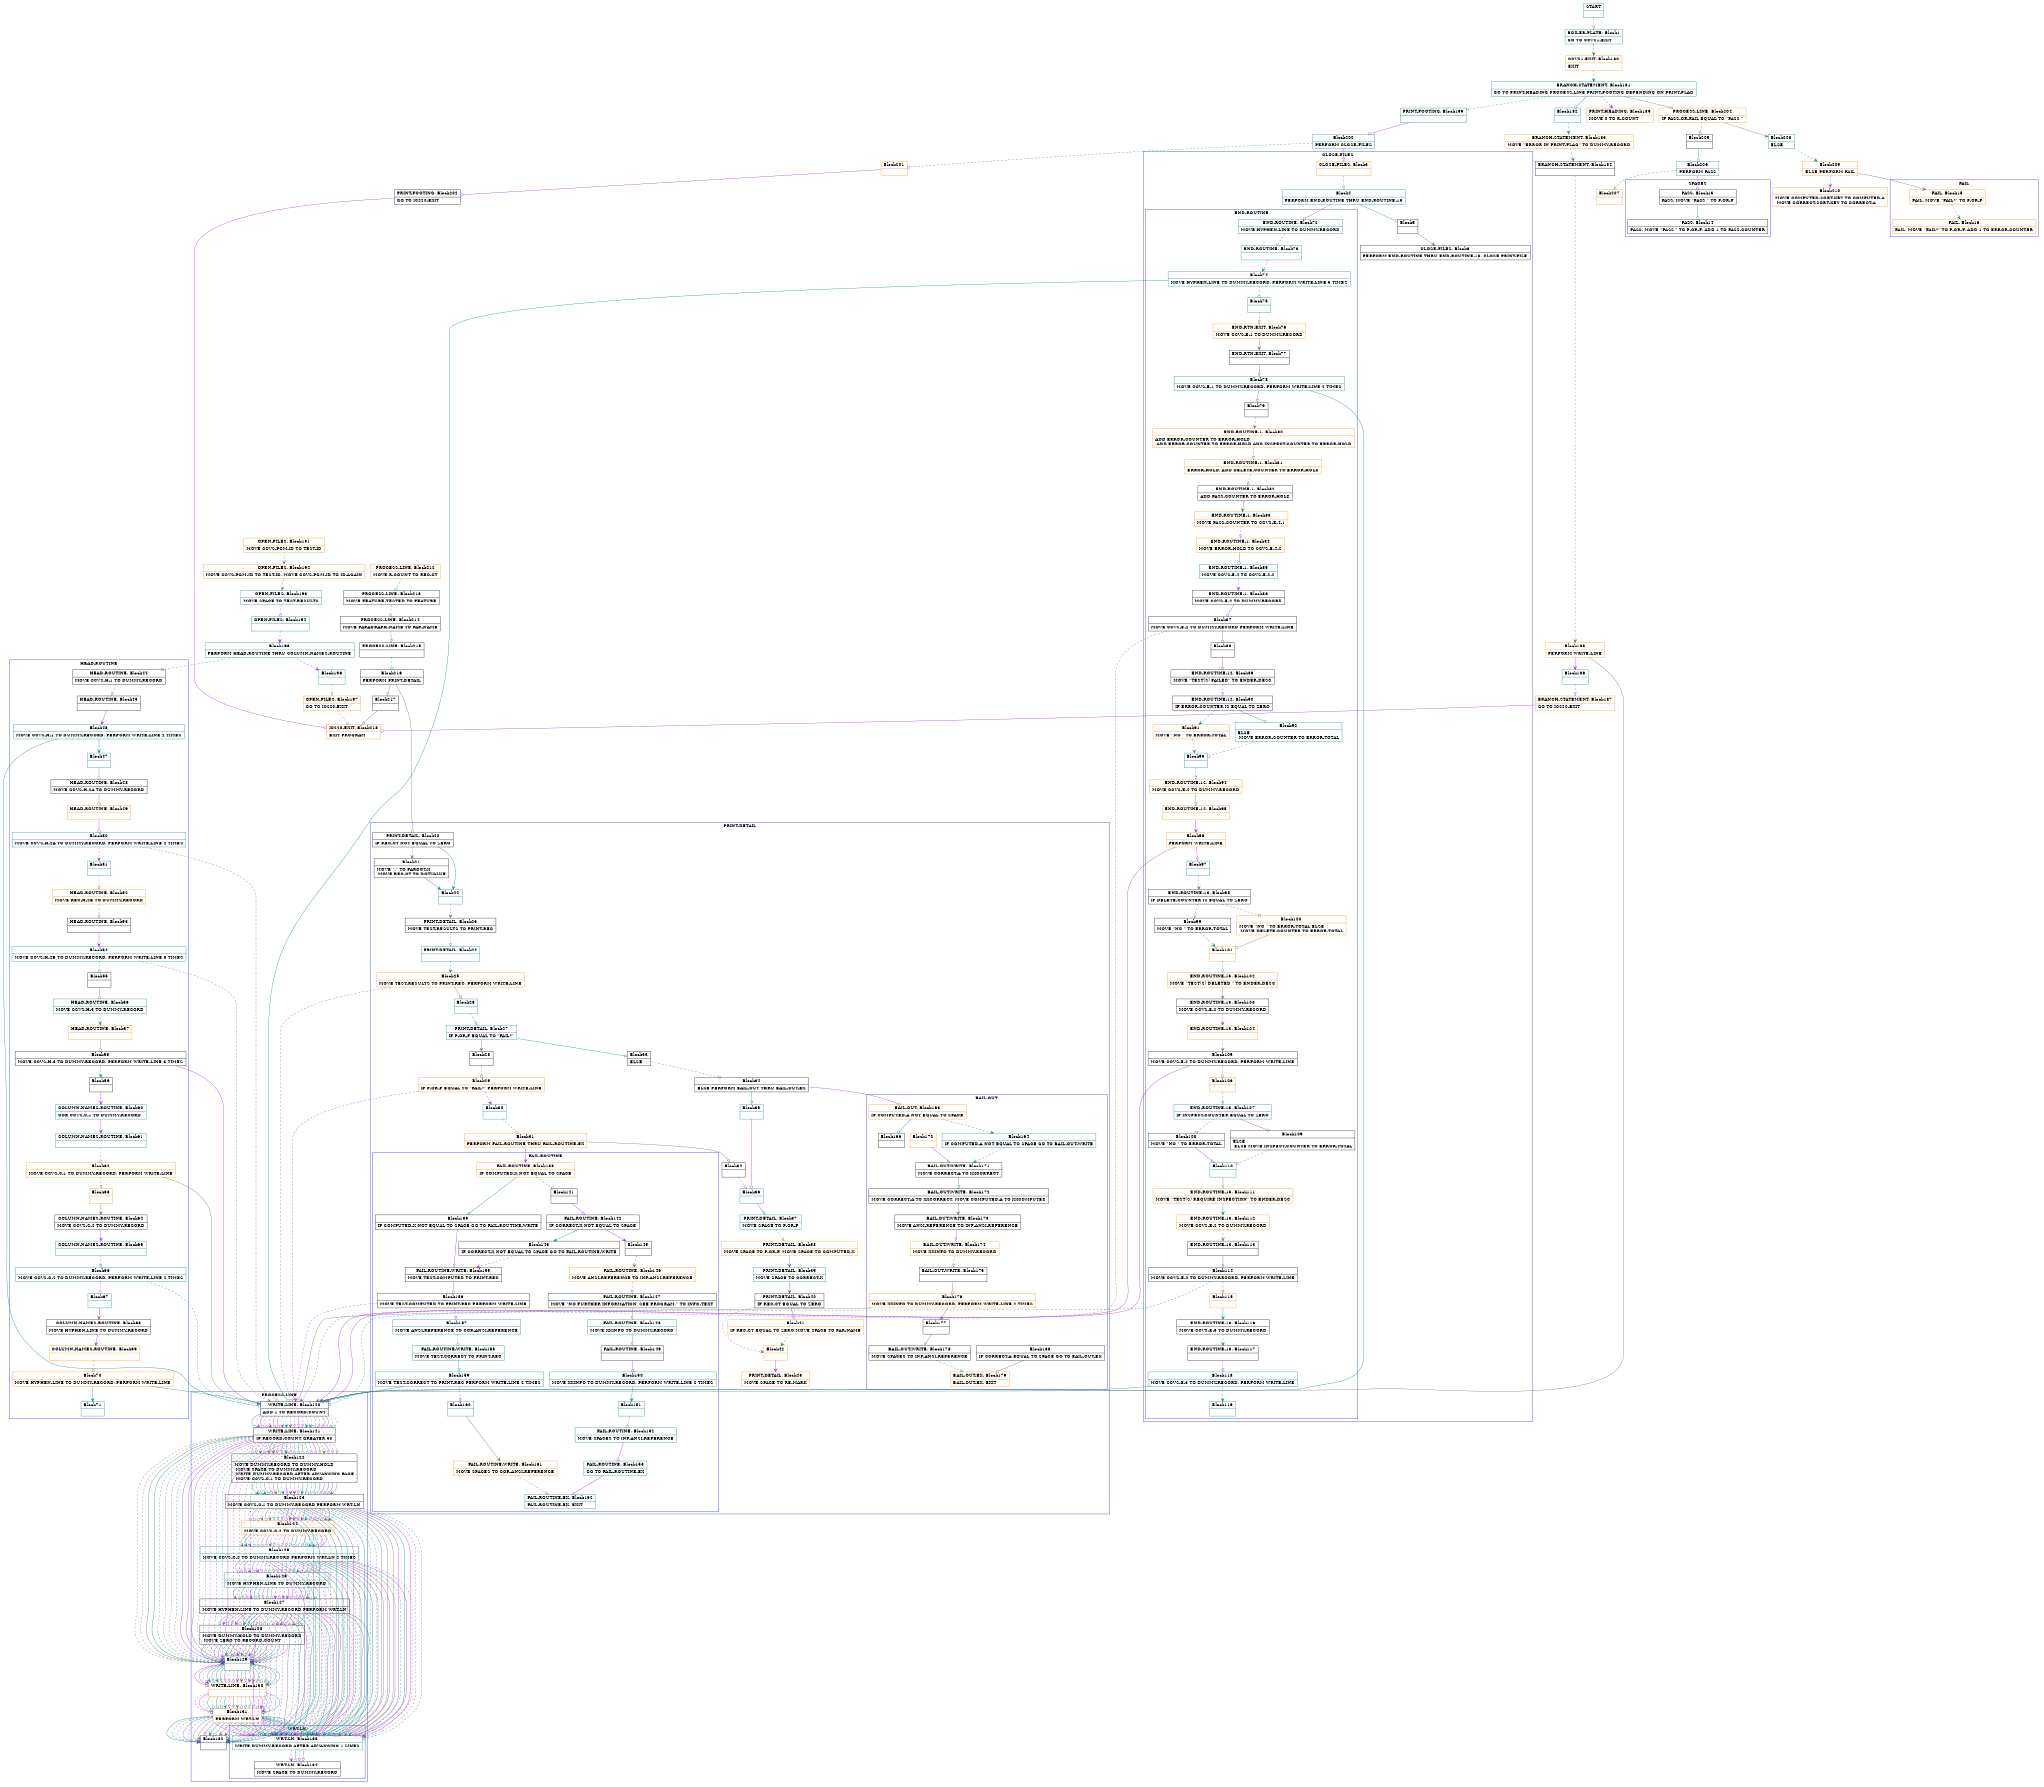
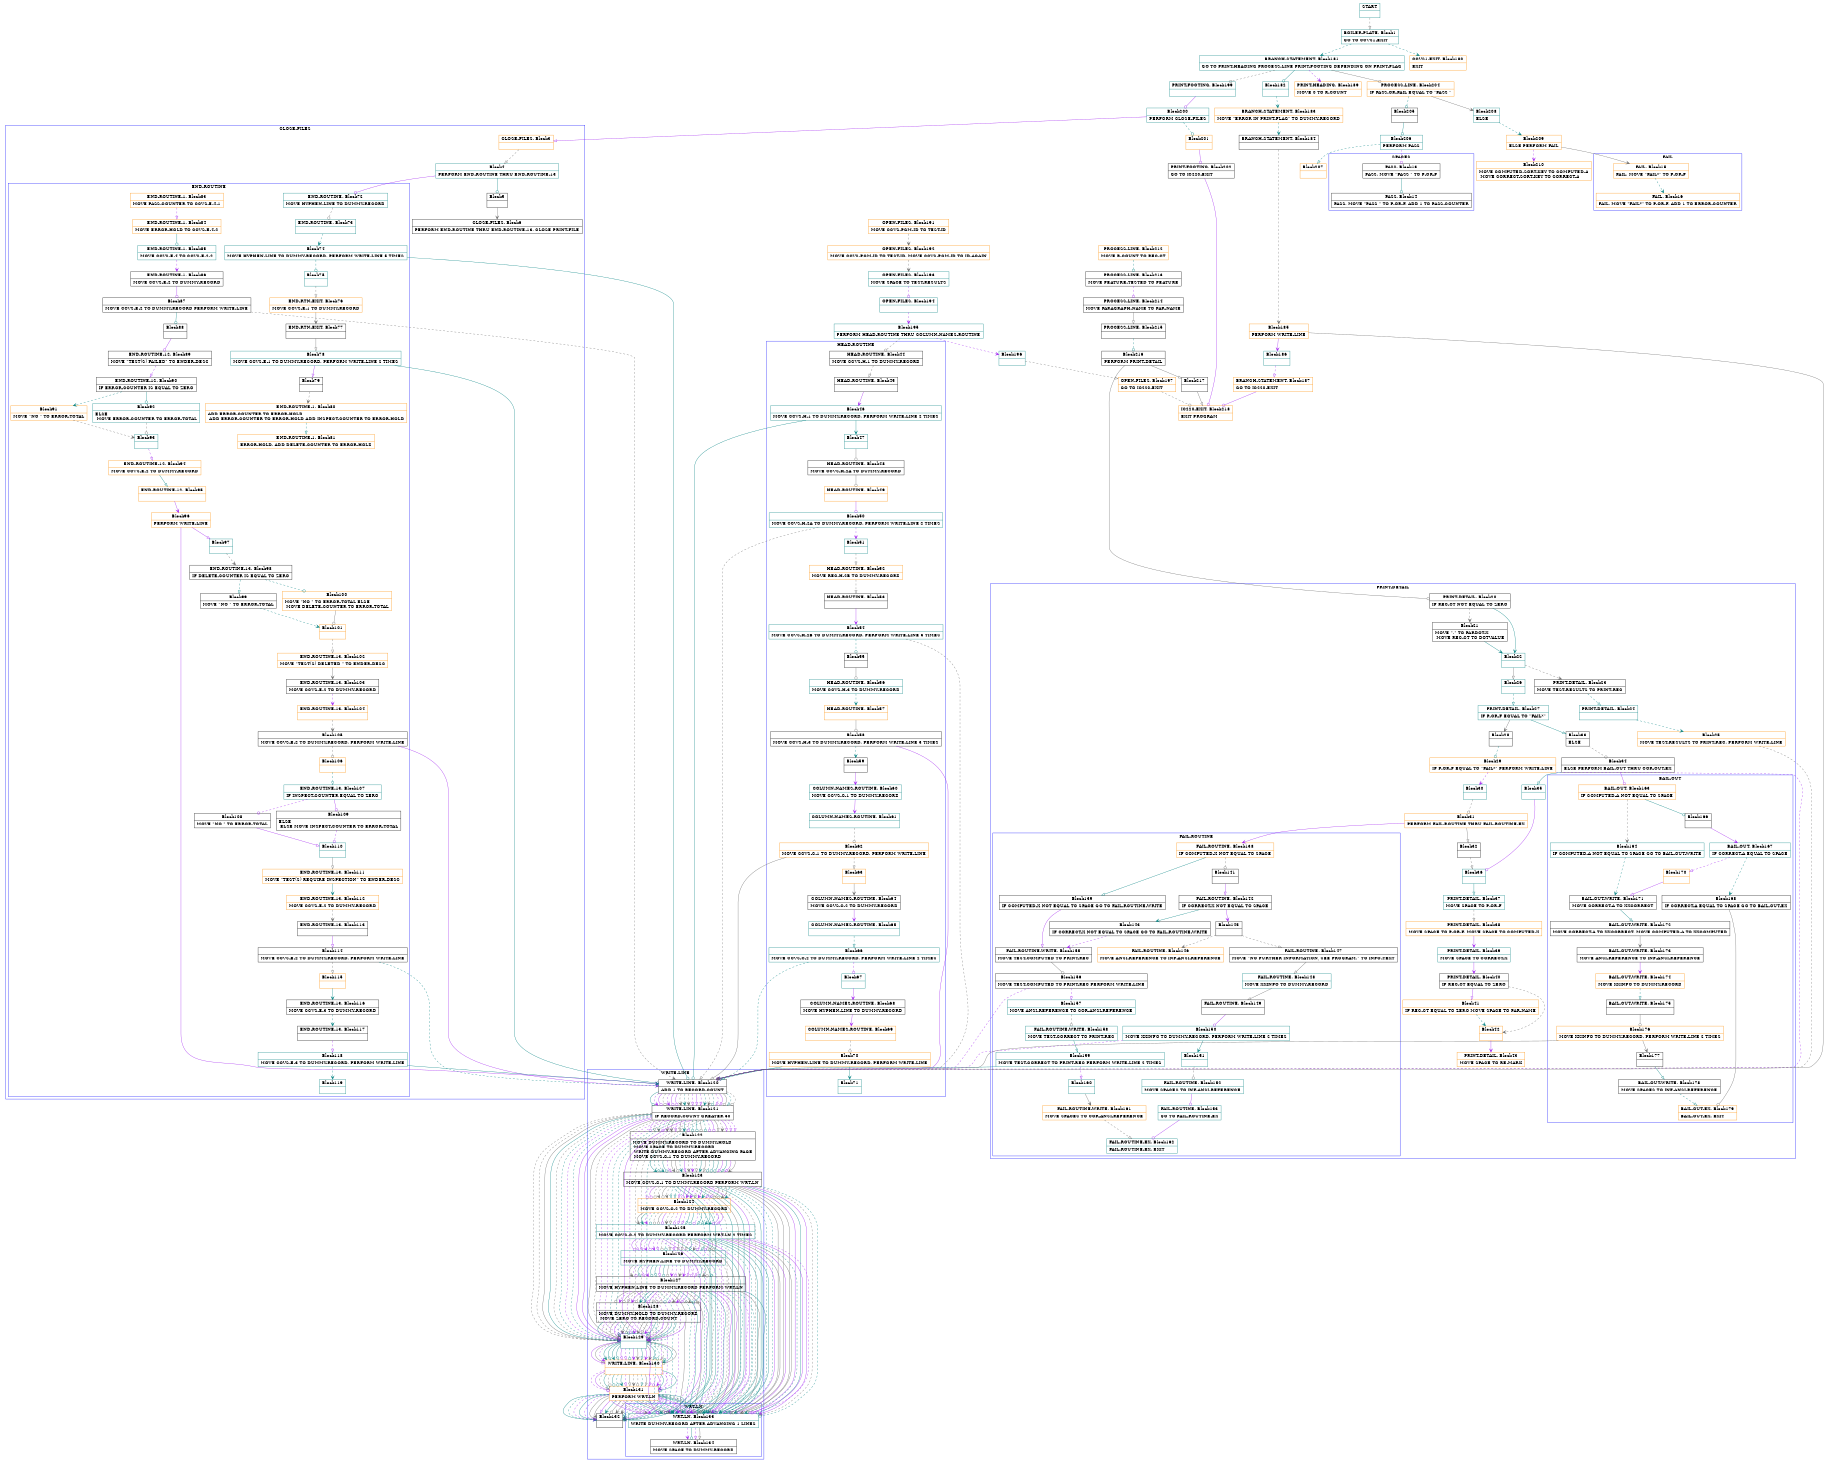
(1594, 74) -> (1337, 49)
(1245, 493) -> none
none -> (1750, 850)
(457, 992) -> (1513, 672)
(752, 1088) -> (1618, 768)
(100, 1115) -> (855, 796)
(956, 1234) -> (1640, 966)
(632, 1286) -> (1260, 942)
(279, 1395) -> (676, 1073)
